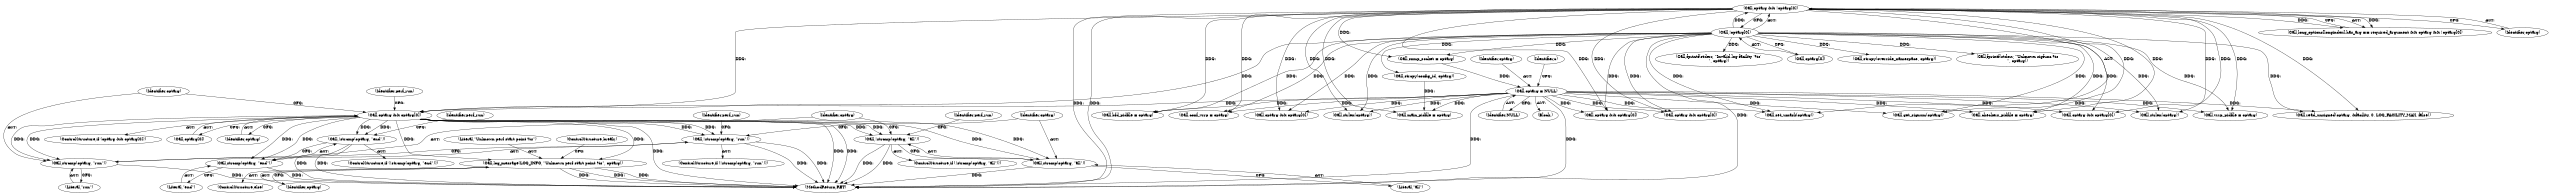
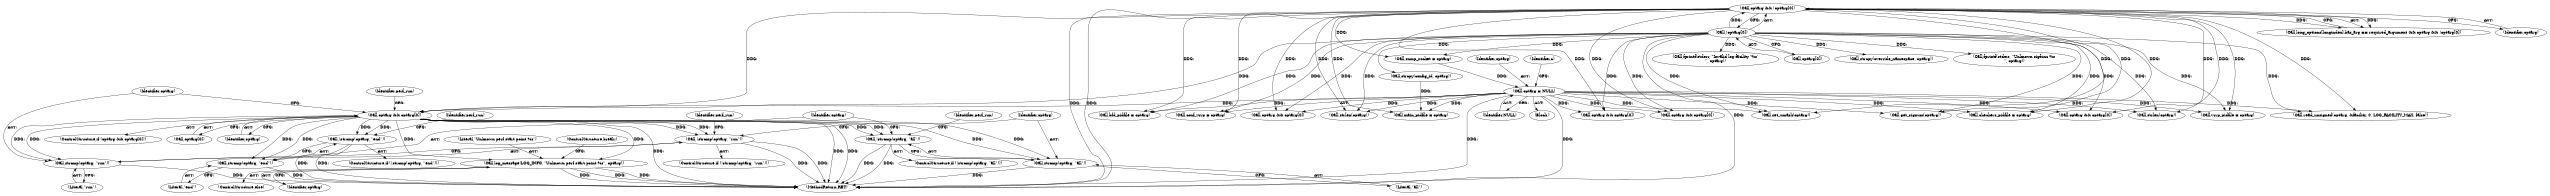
(2110, 59) -> (2107, 59)
(1348, 103) -> (1345, 103)
